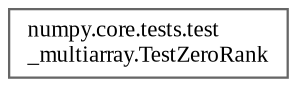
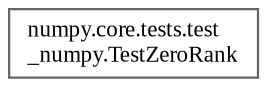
(148, 43) -> (134, 43)
